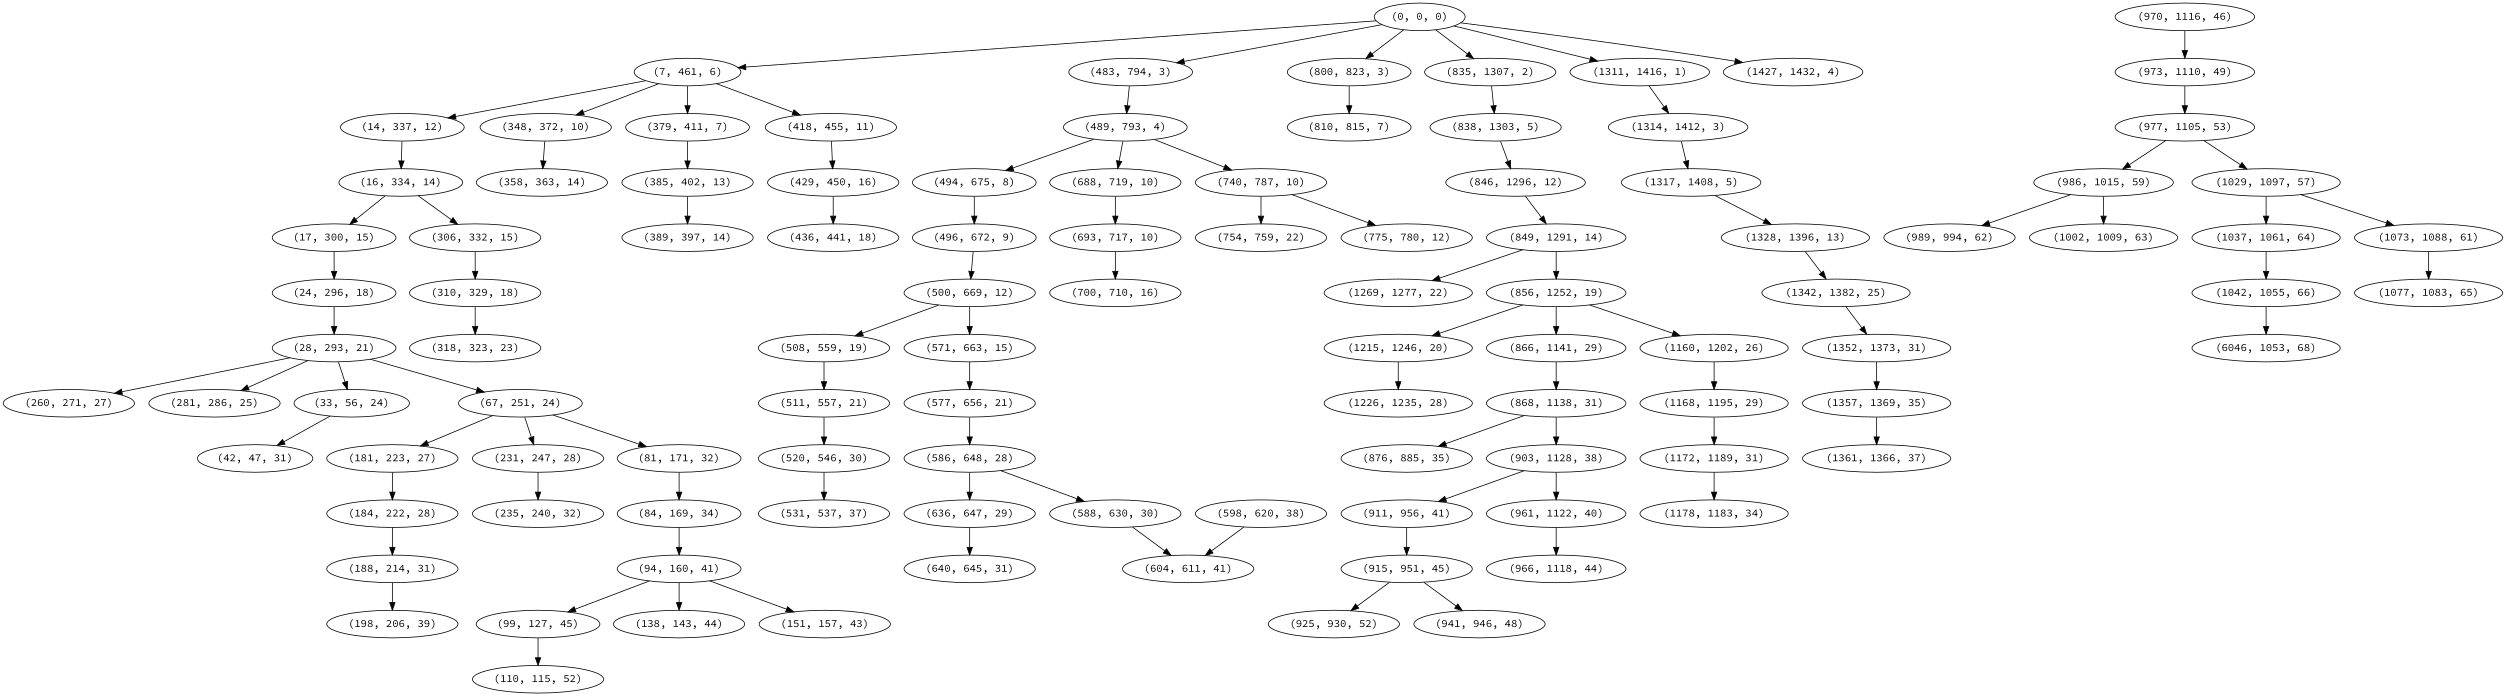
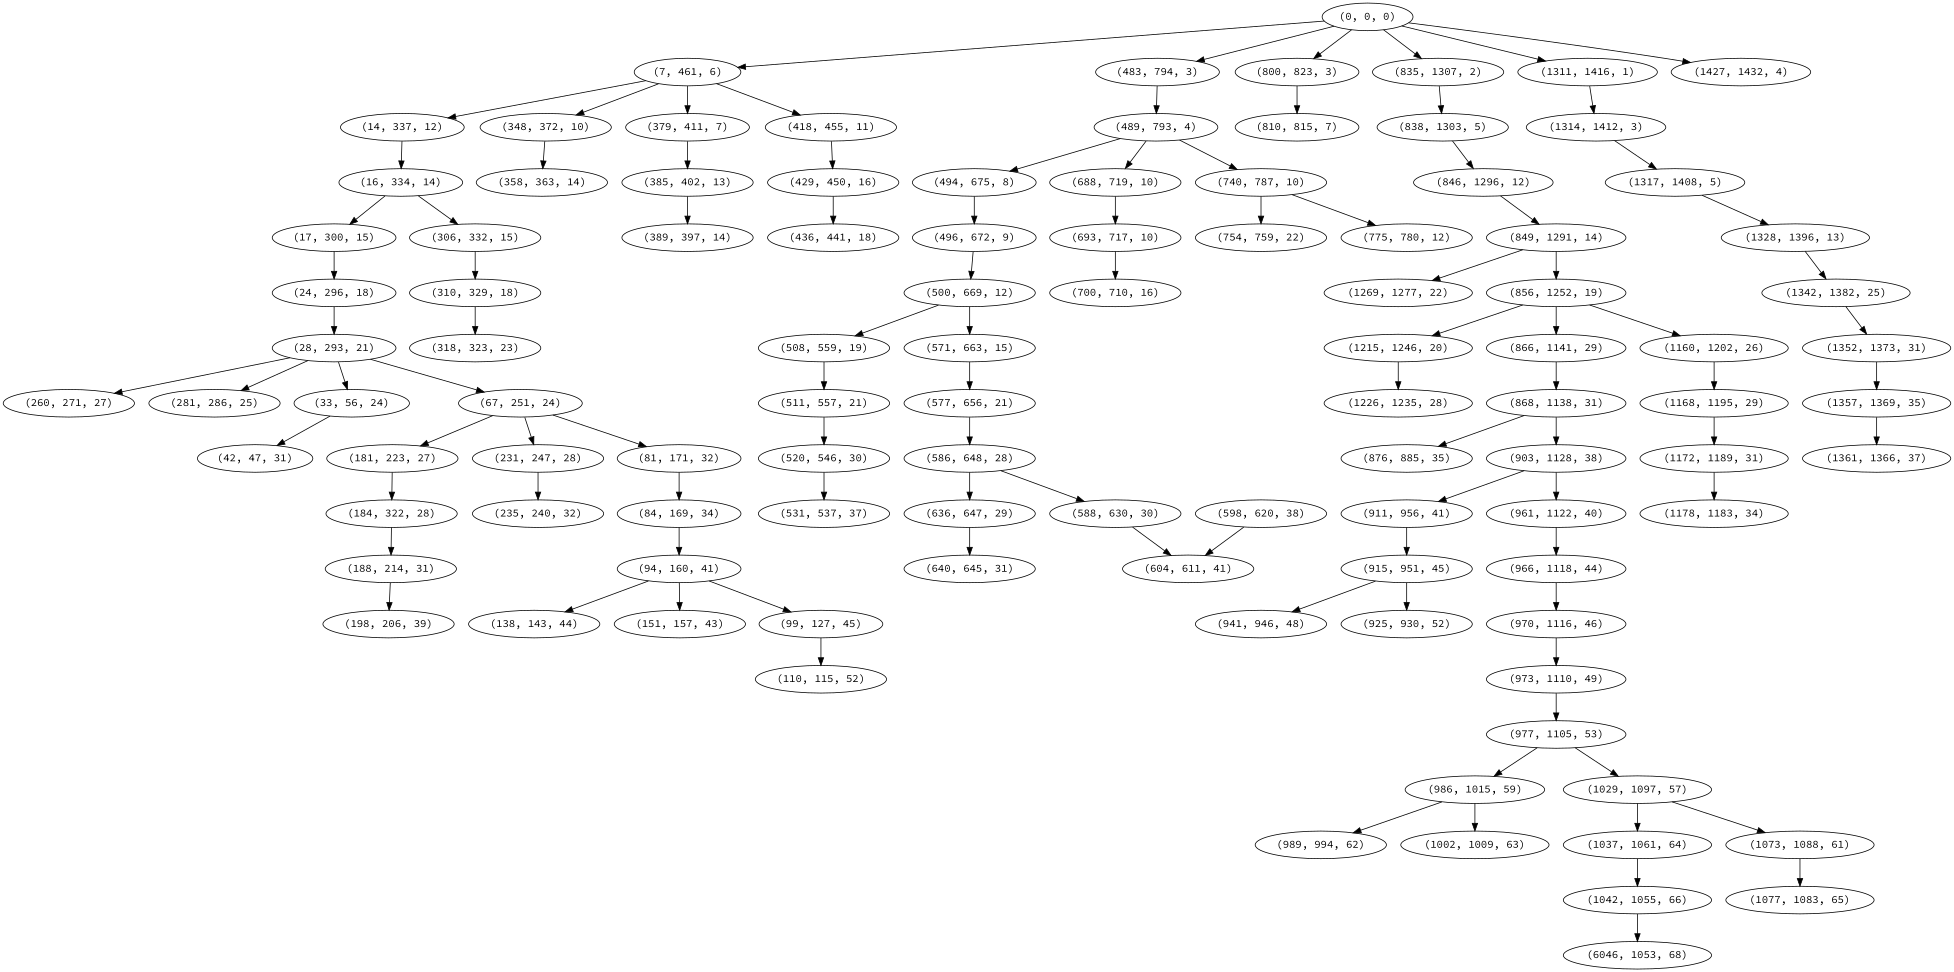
(392, 514) -> (392, 514)
none -> (1556, 593)
